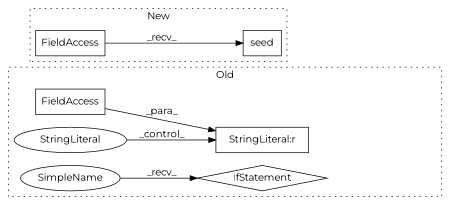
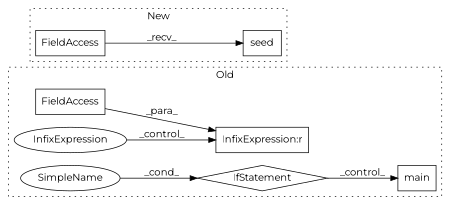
(70, 140) -> (70, 140)
(262, 140) -> (262, 140)
(162, 173) -> (162, 173)
none -> (417, 178)
